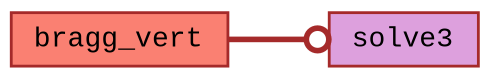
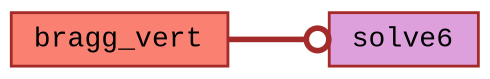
(404, 39) -> (404, 39)
